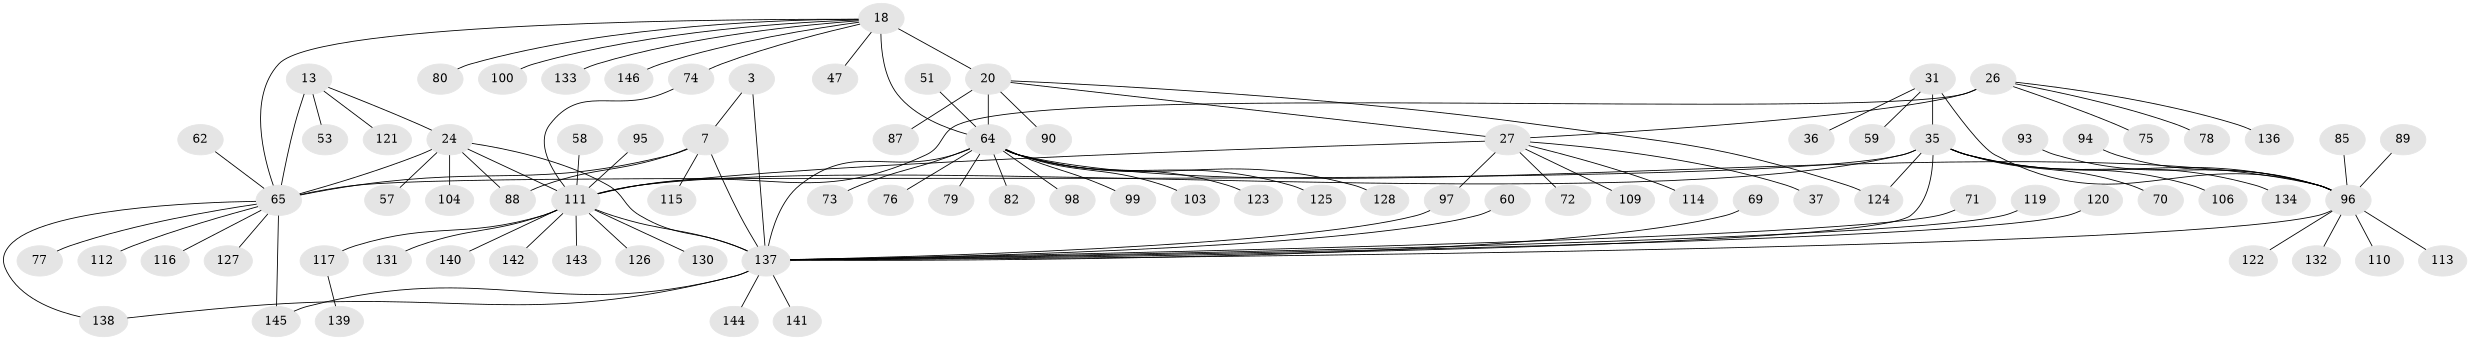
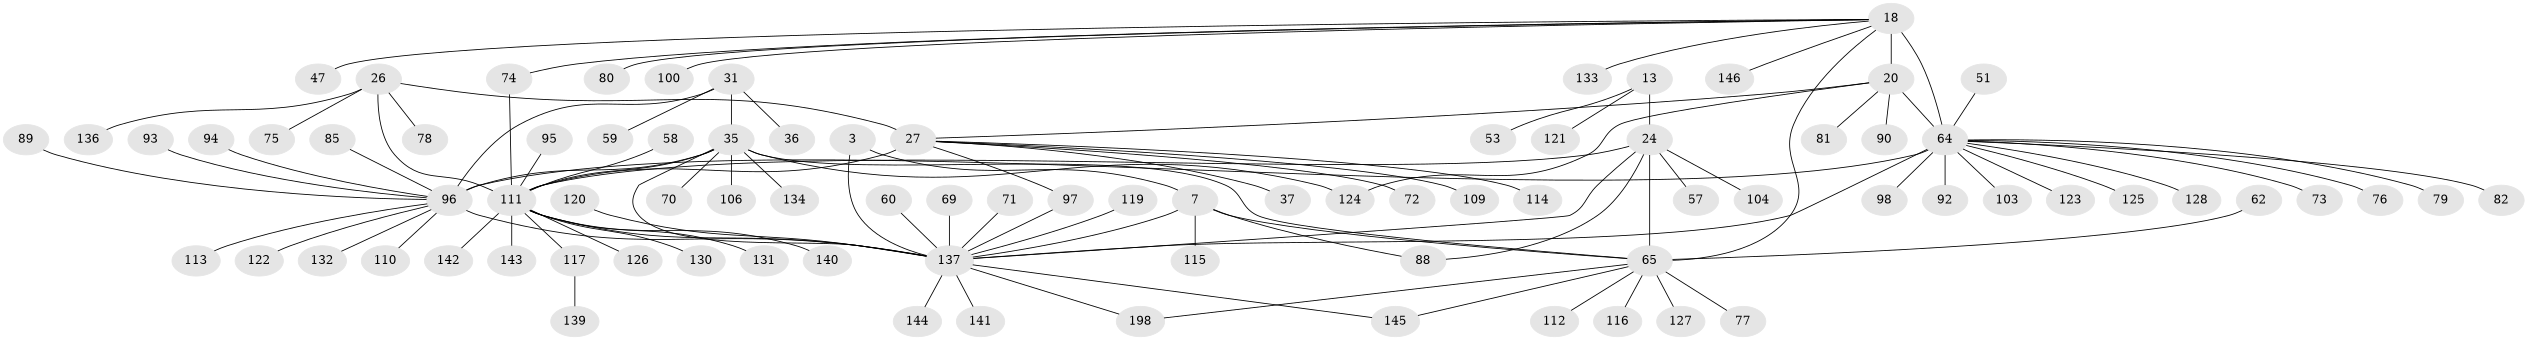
(291, 139) -> none
(896, 140) -> (1824, 140)
(1133, 200) -> (1945, 200)
(104, 322) -> (1140, 322)
